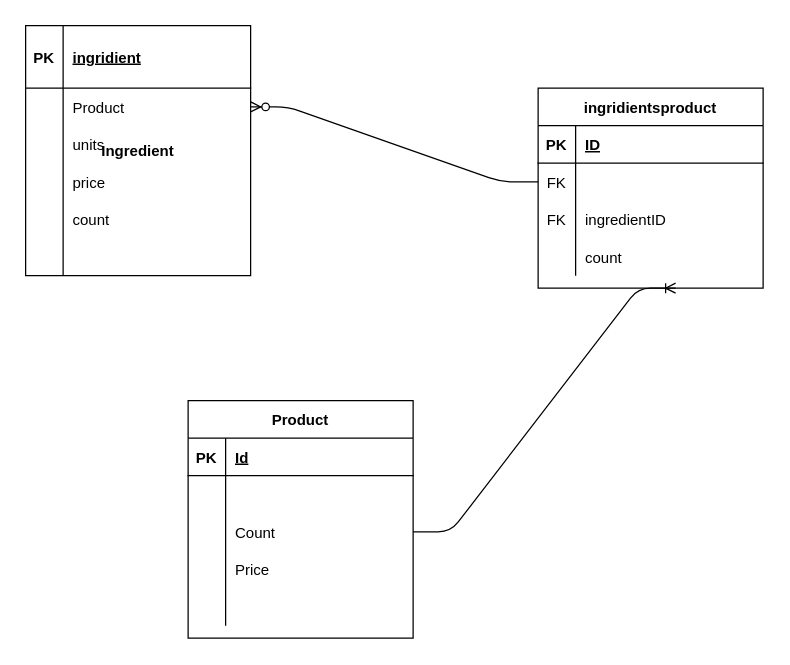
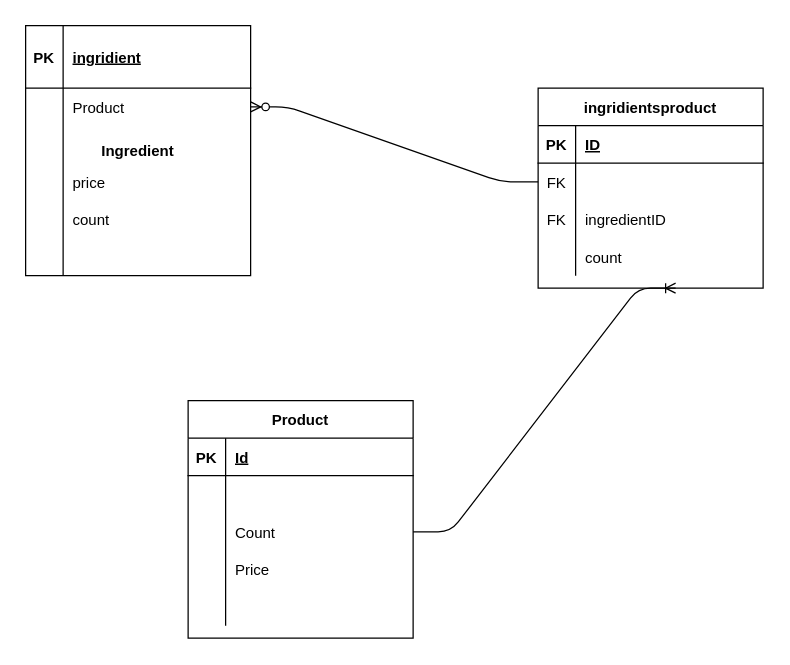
(157, 144) -> none
